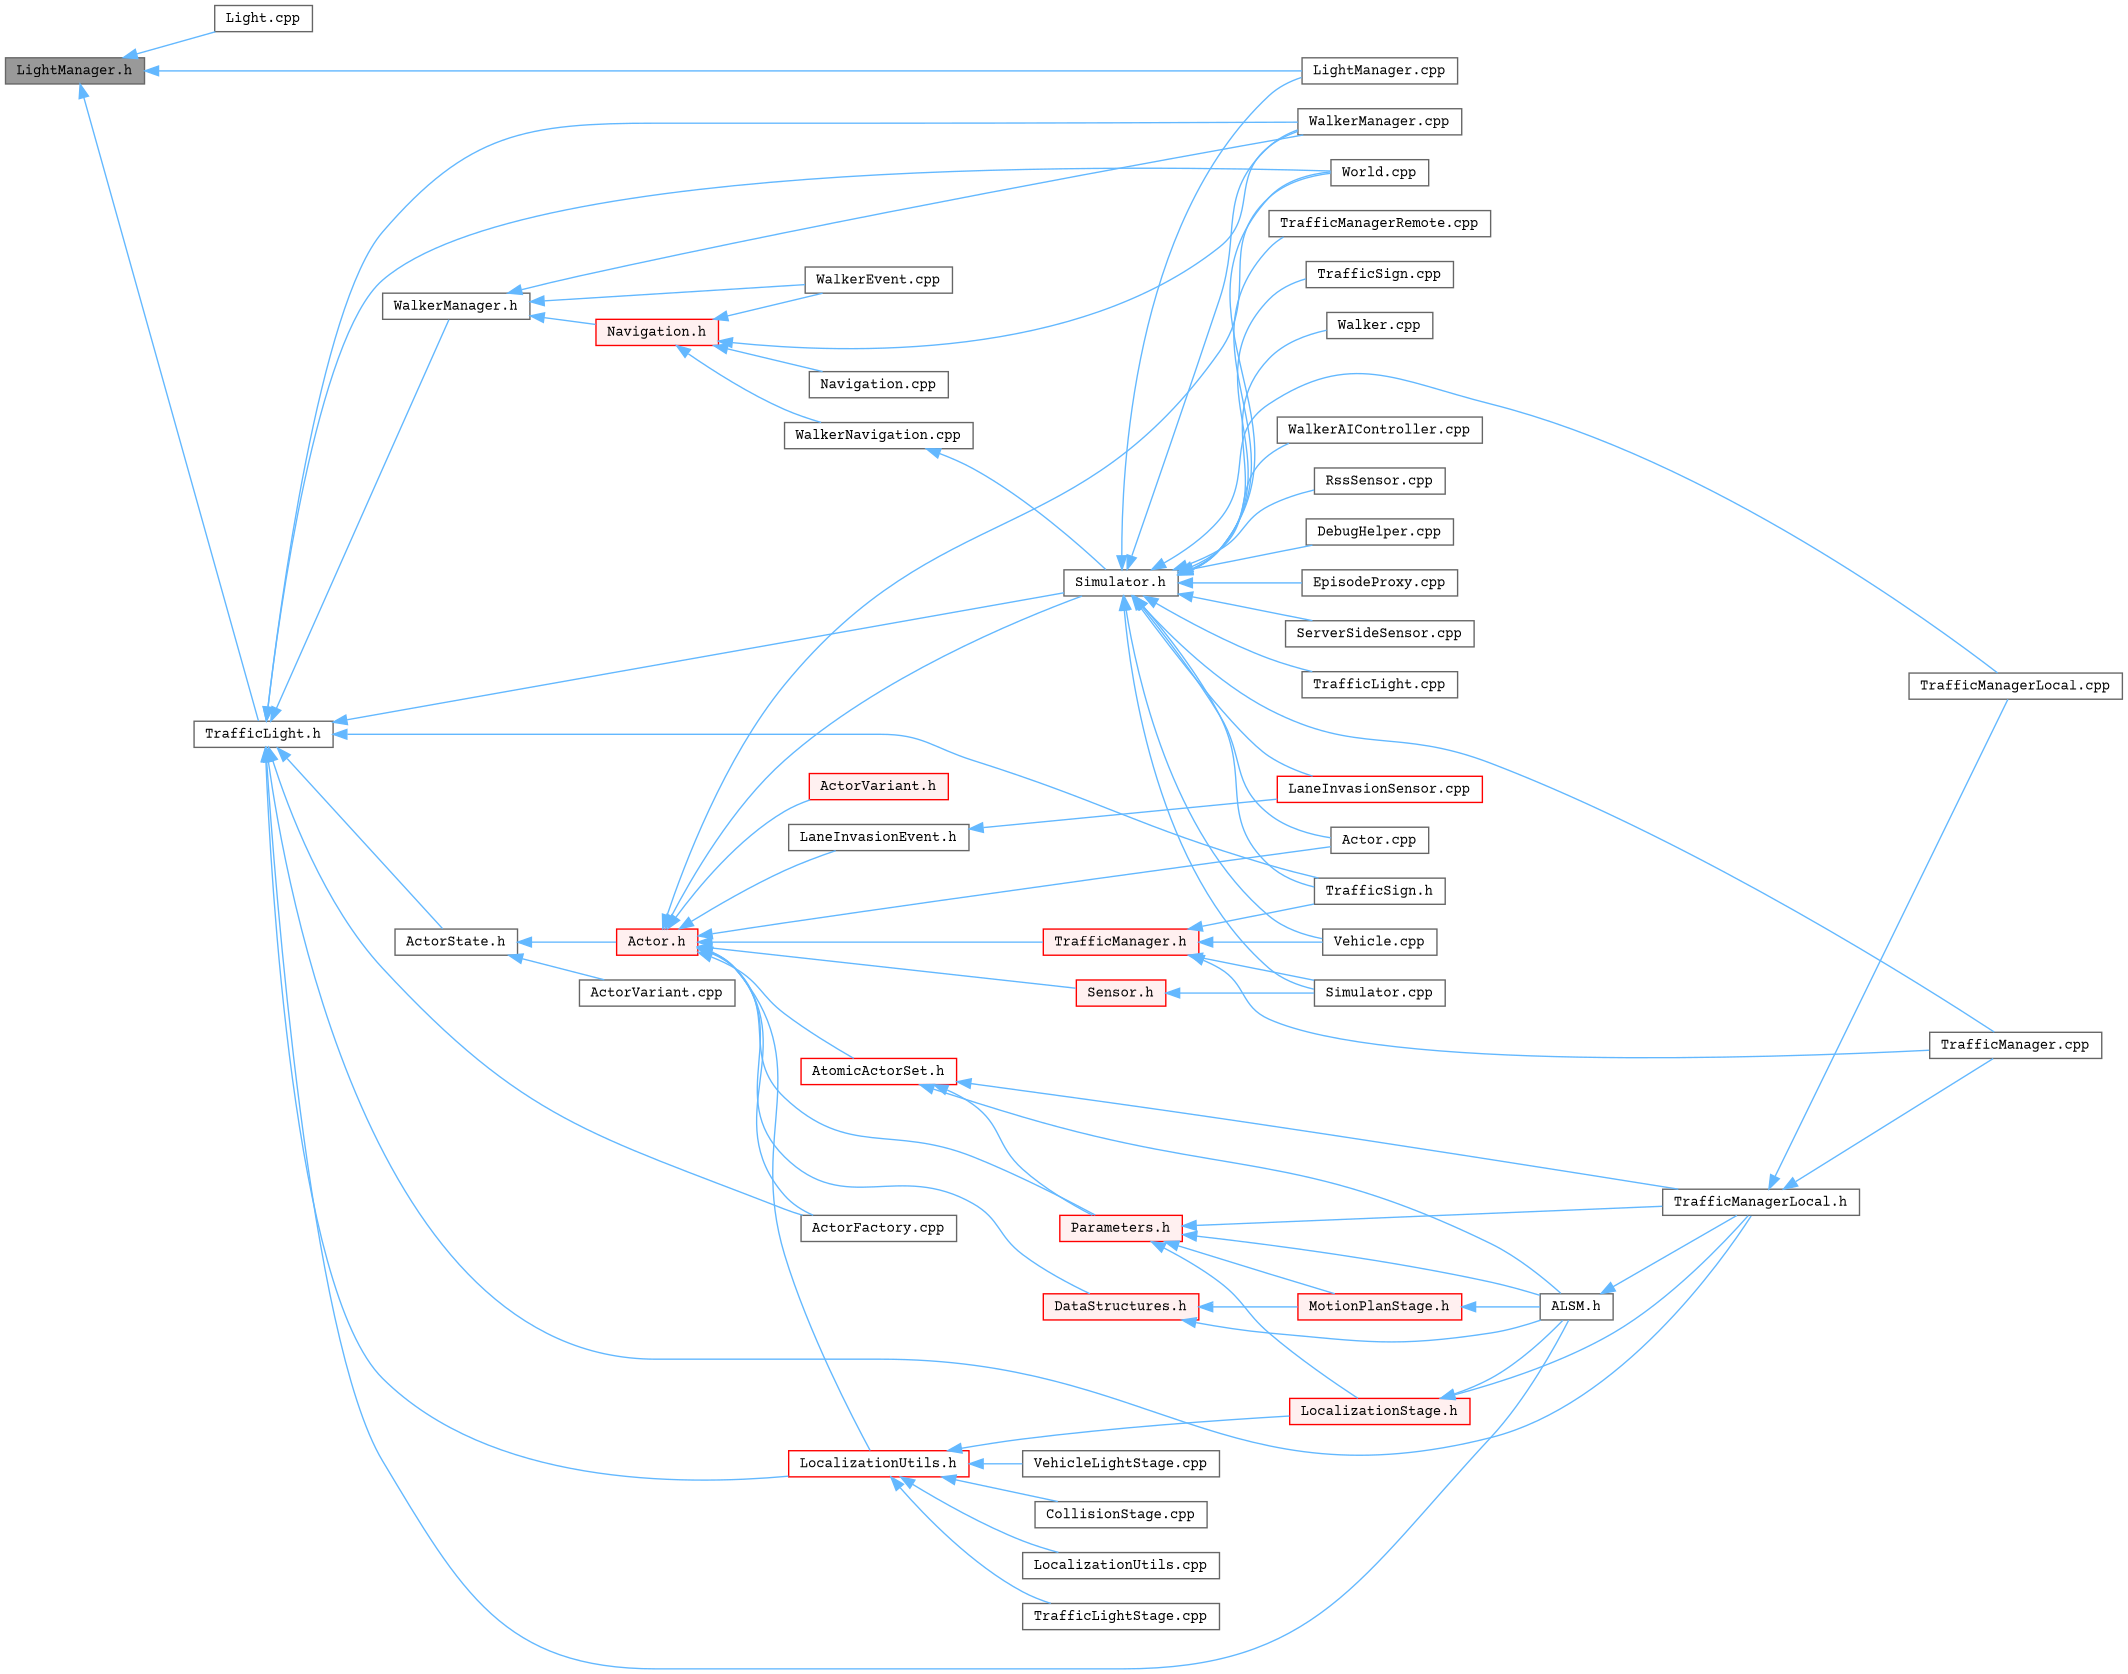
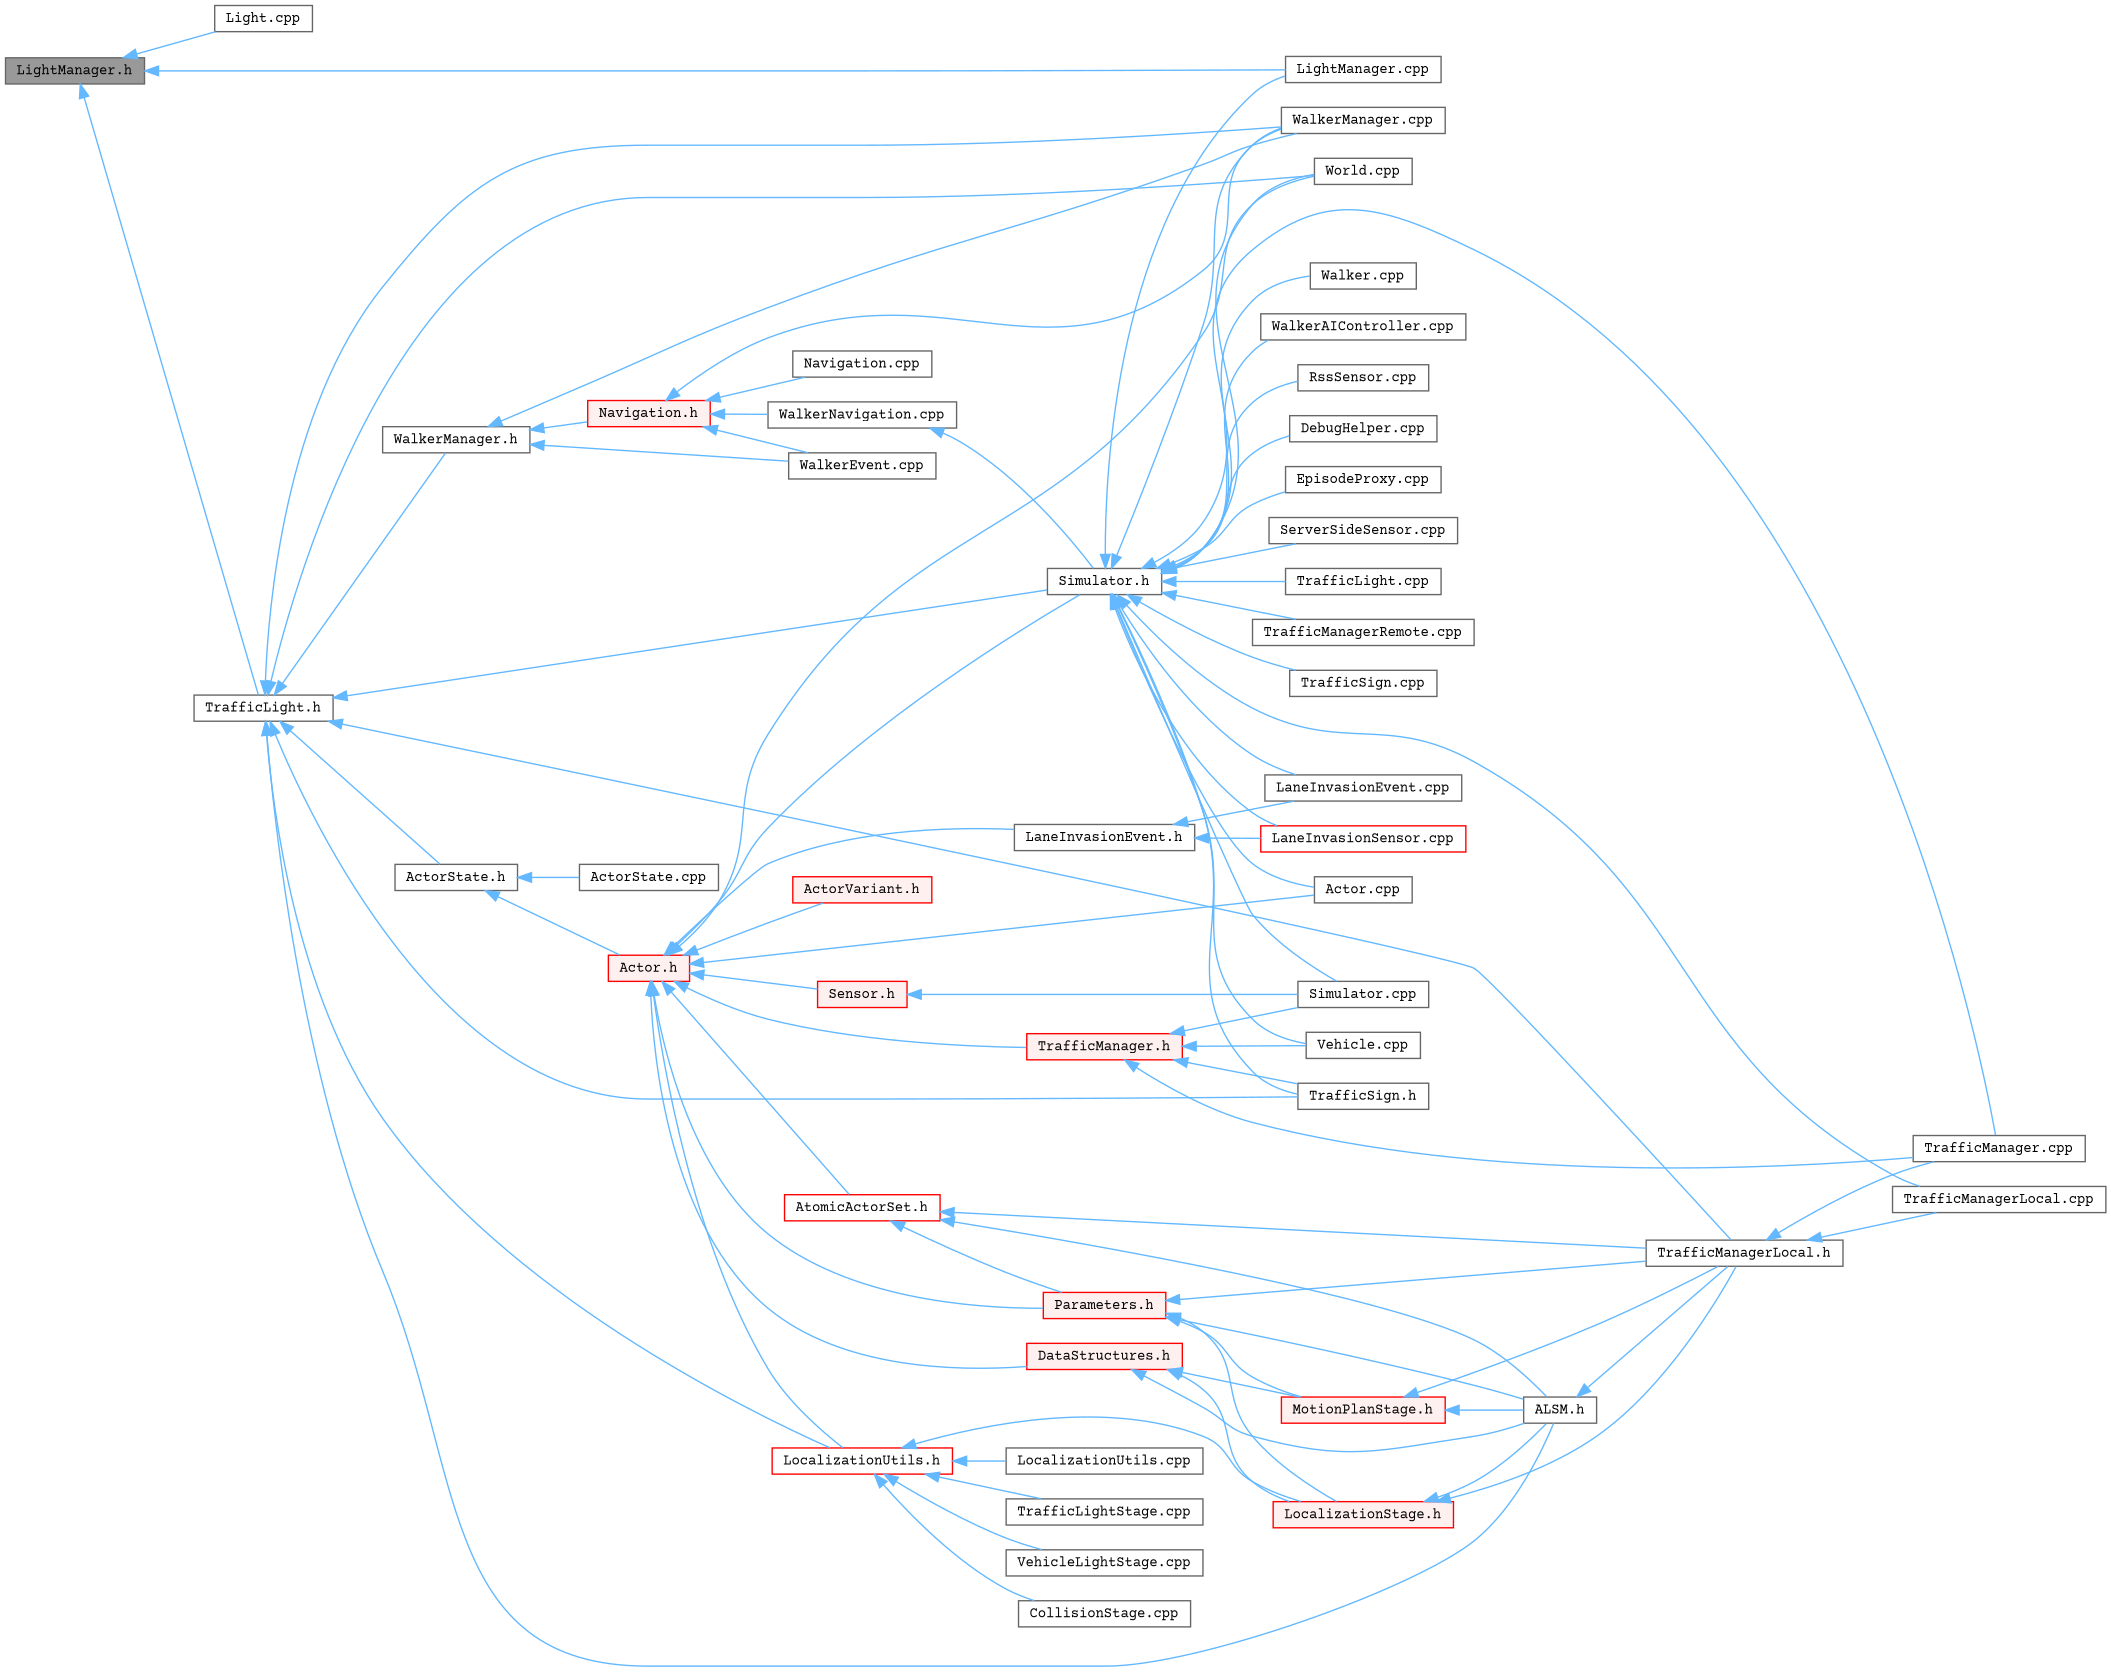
none -> (1363, 788)
(657, 993) -> (649, 877)
(879, 1228) -> none
none -> (1570, 1336)
none -> (1229, 1443)
